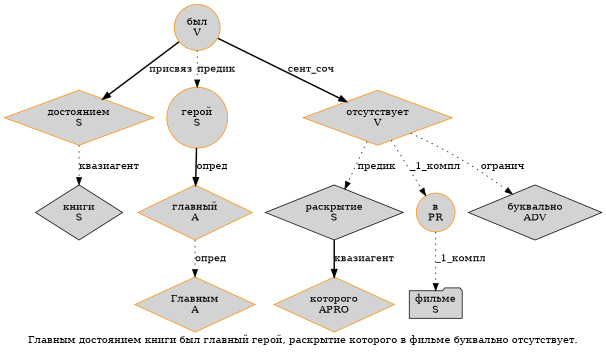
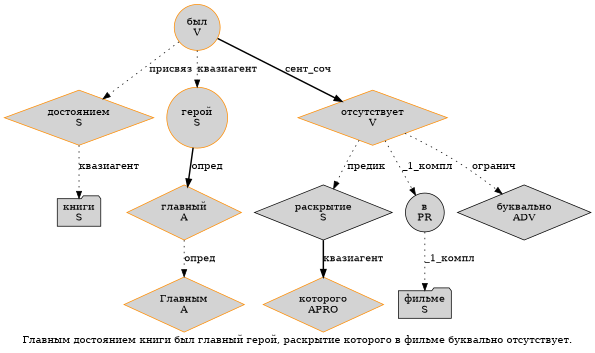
(144, 68) -> (144, 68)
(216, 69) -> (227, 69)
(79, 212) -> (79, 212)
(436, 212) -> (425, 212)
